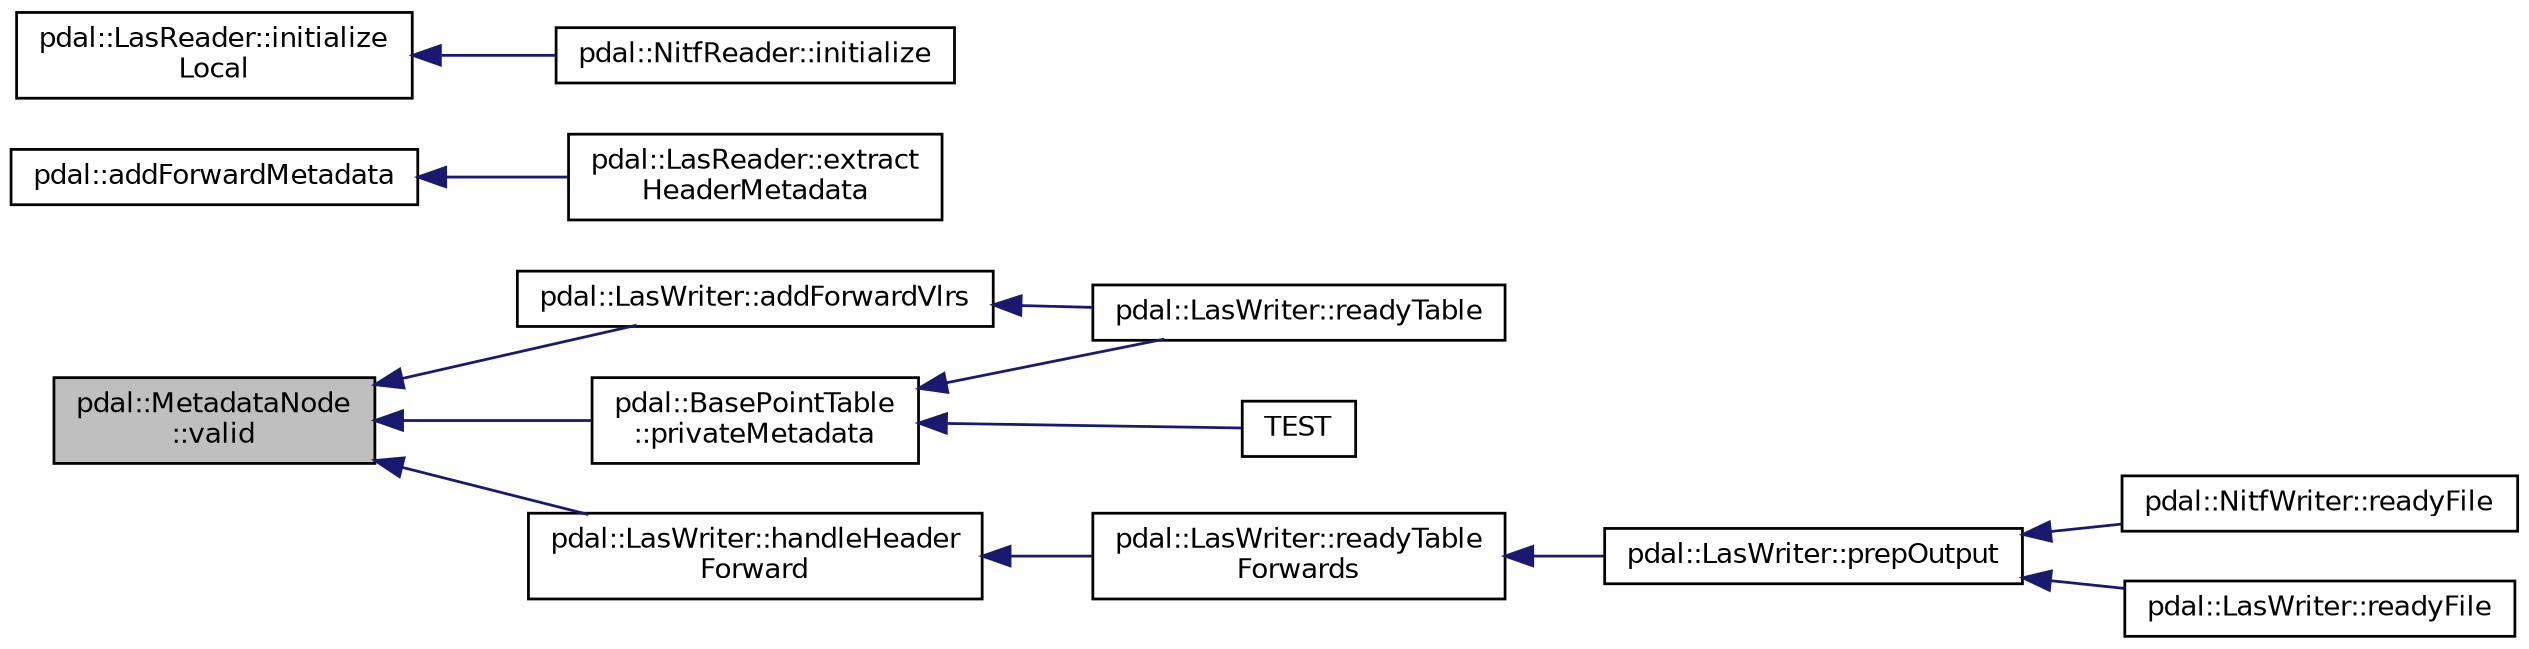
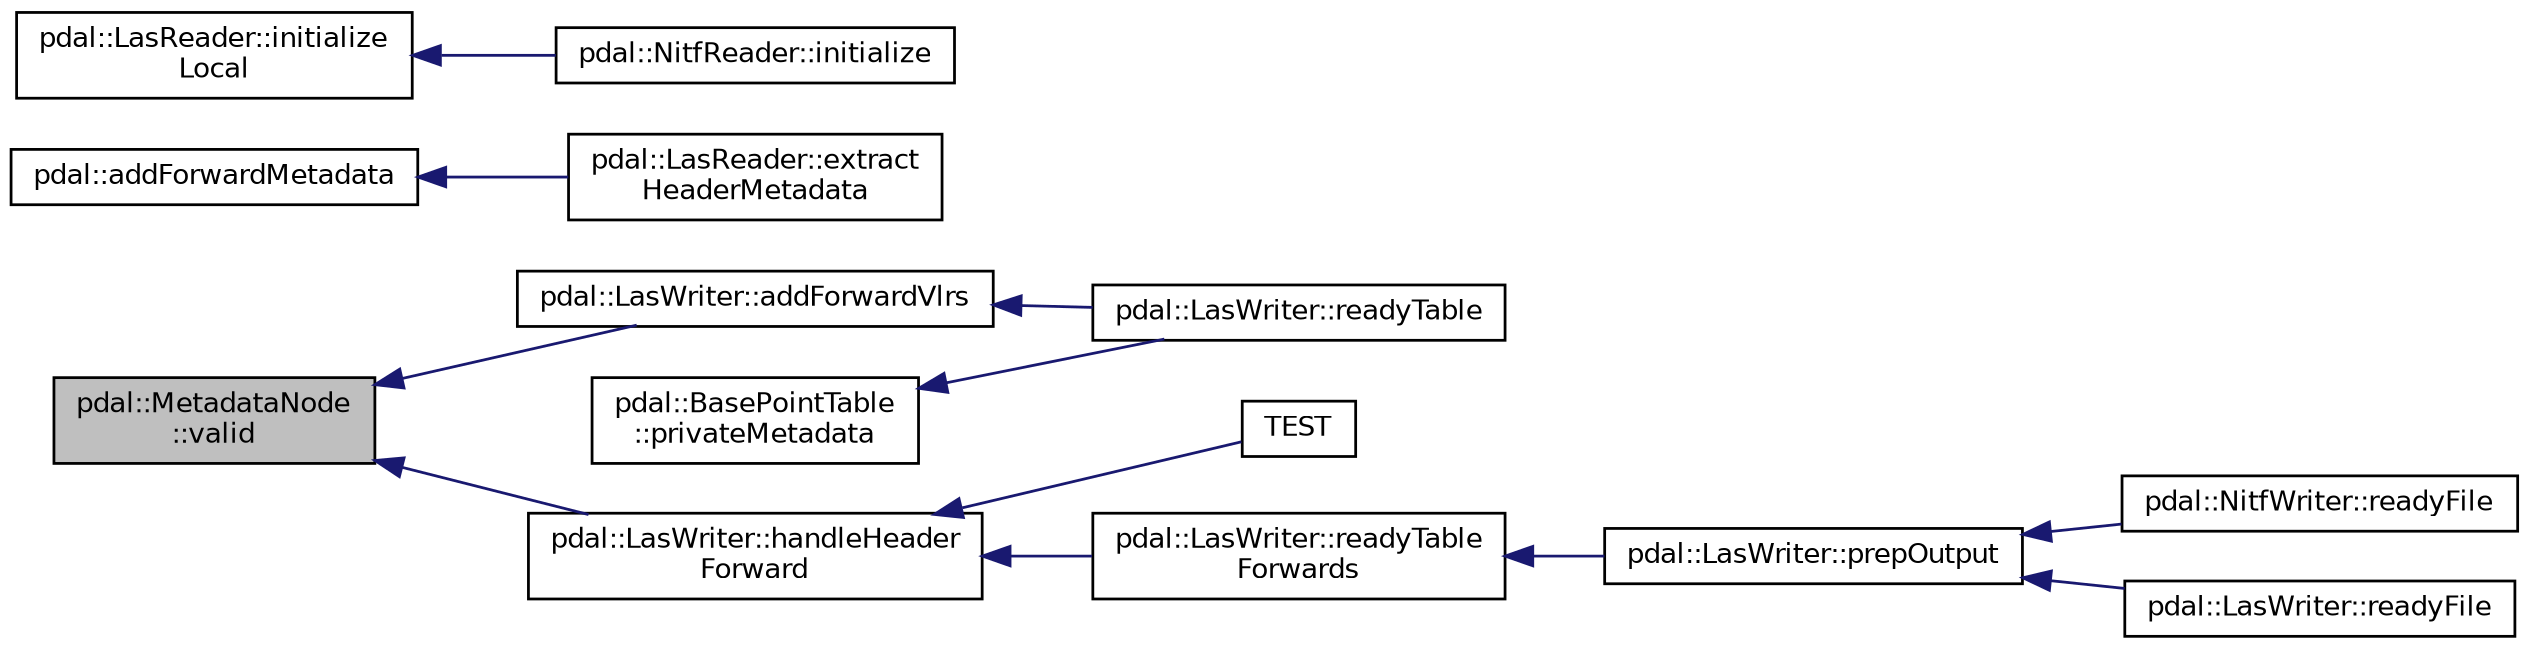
(497, 421) -> none
(1095, 426) -> (1102, 475)
